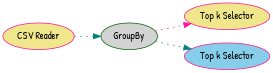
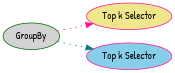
(39, 36) -> none
